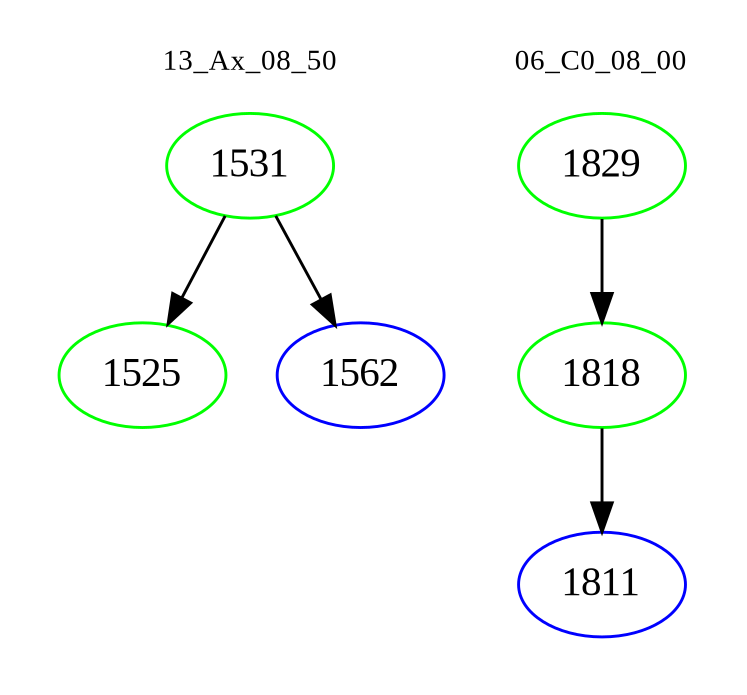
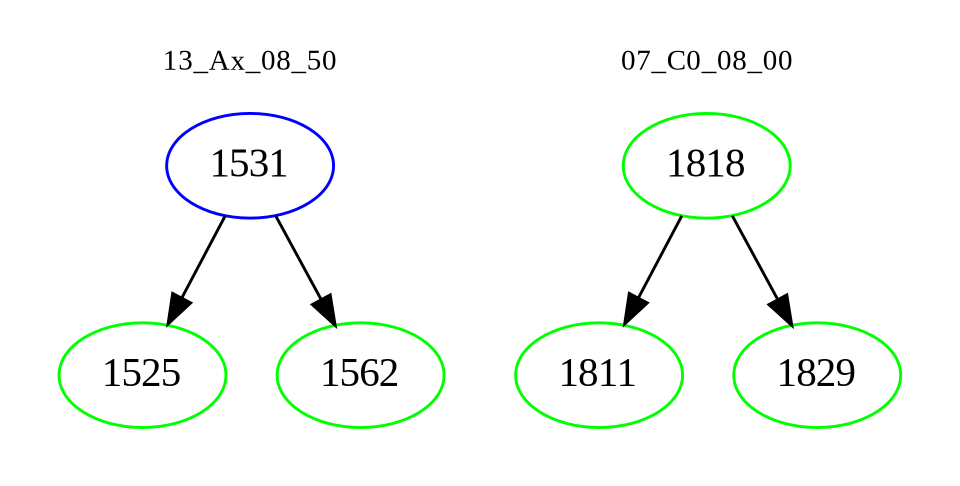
(602, 63) -> (708, 63)
(250, 166) -> (250, 166)
(602, 256) -> (755, 257)
(361, 375) -> (361, 375)
(602, 585) -> (599, 375)
